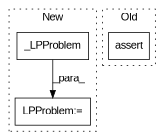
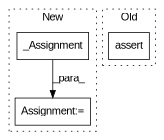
(53, 46) -> (53, 46)
(53, 112) -> (53, 112)
